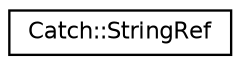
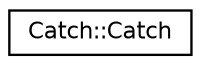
(120, 33) -> (100, 33)
